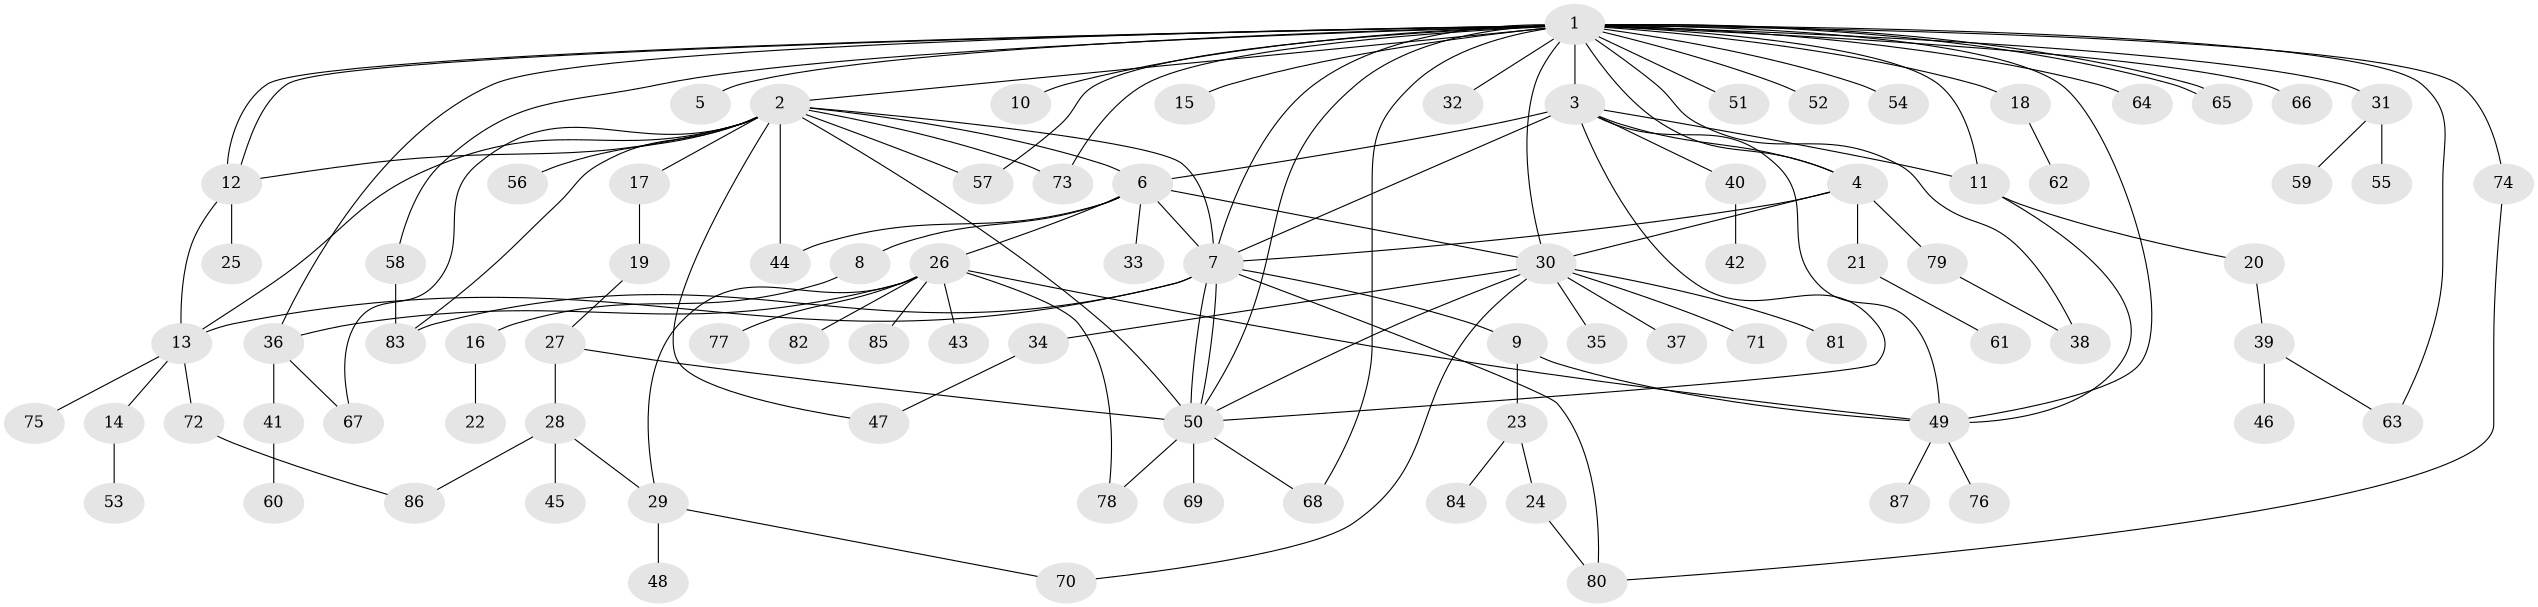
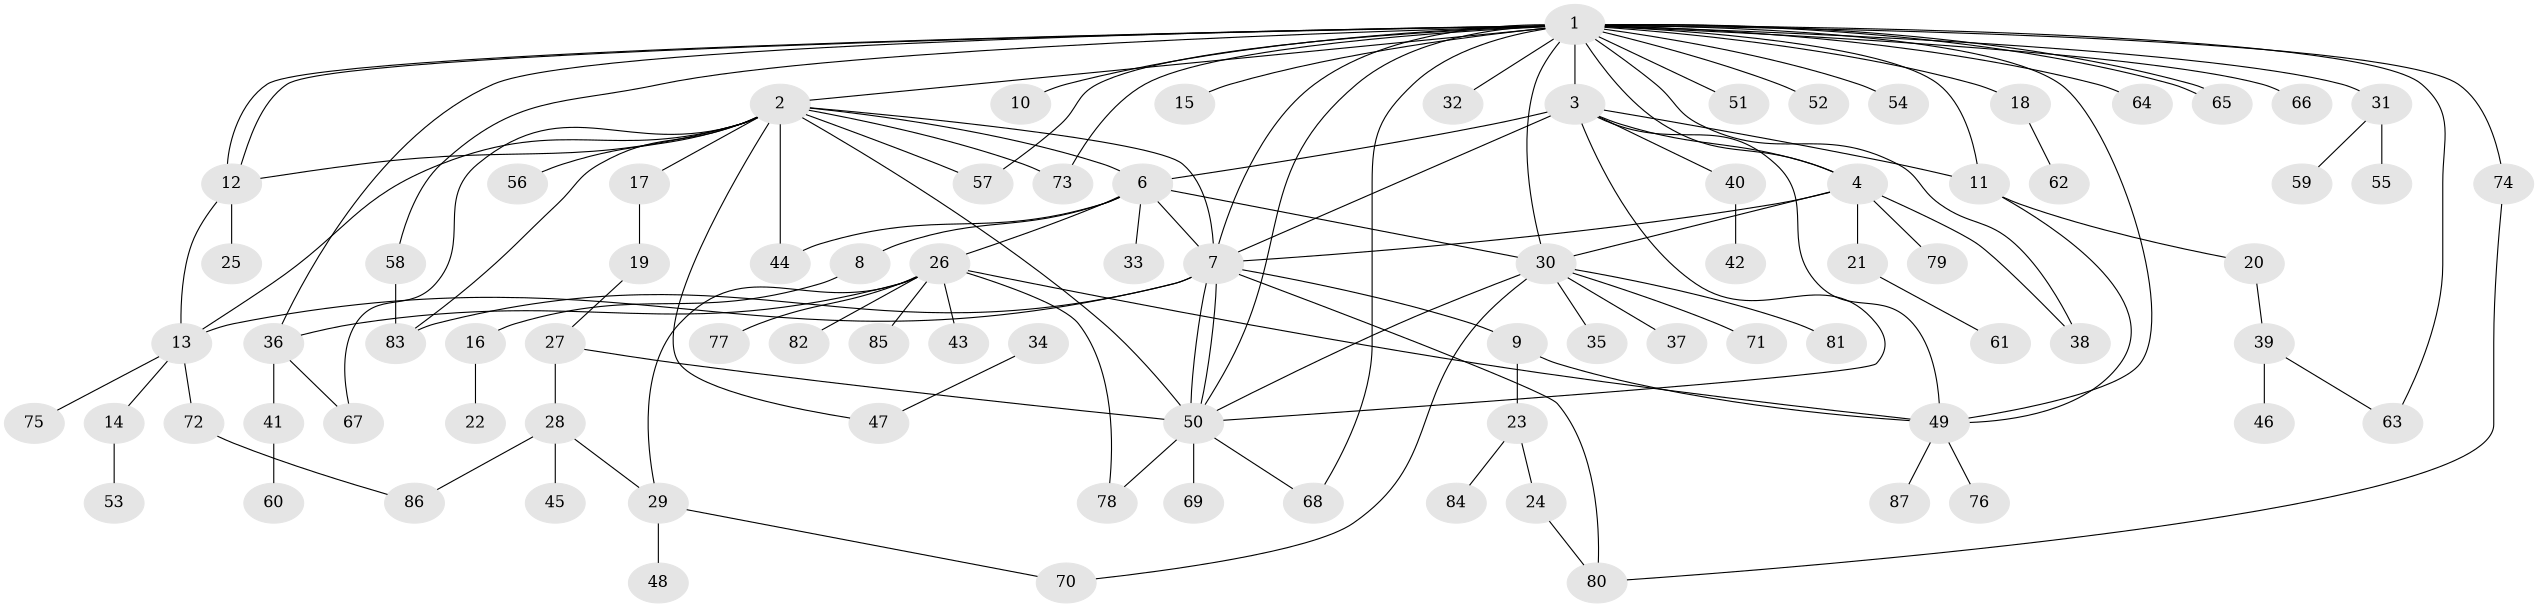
(700, 104) -> none
(1292, 304) -> none
(2009, 304) -> (1983, 248)
